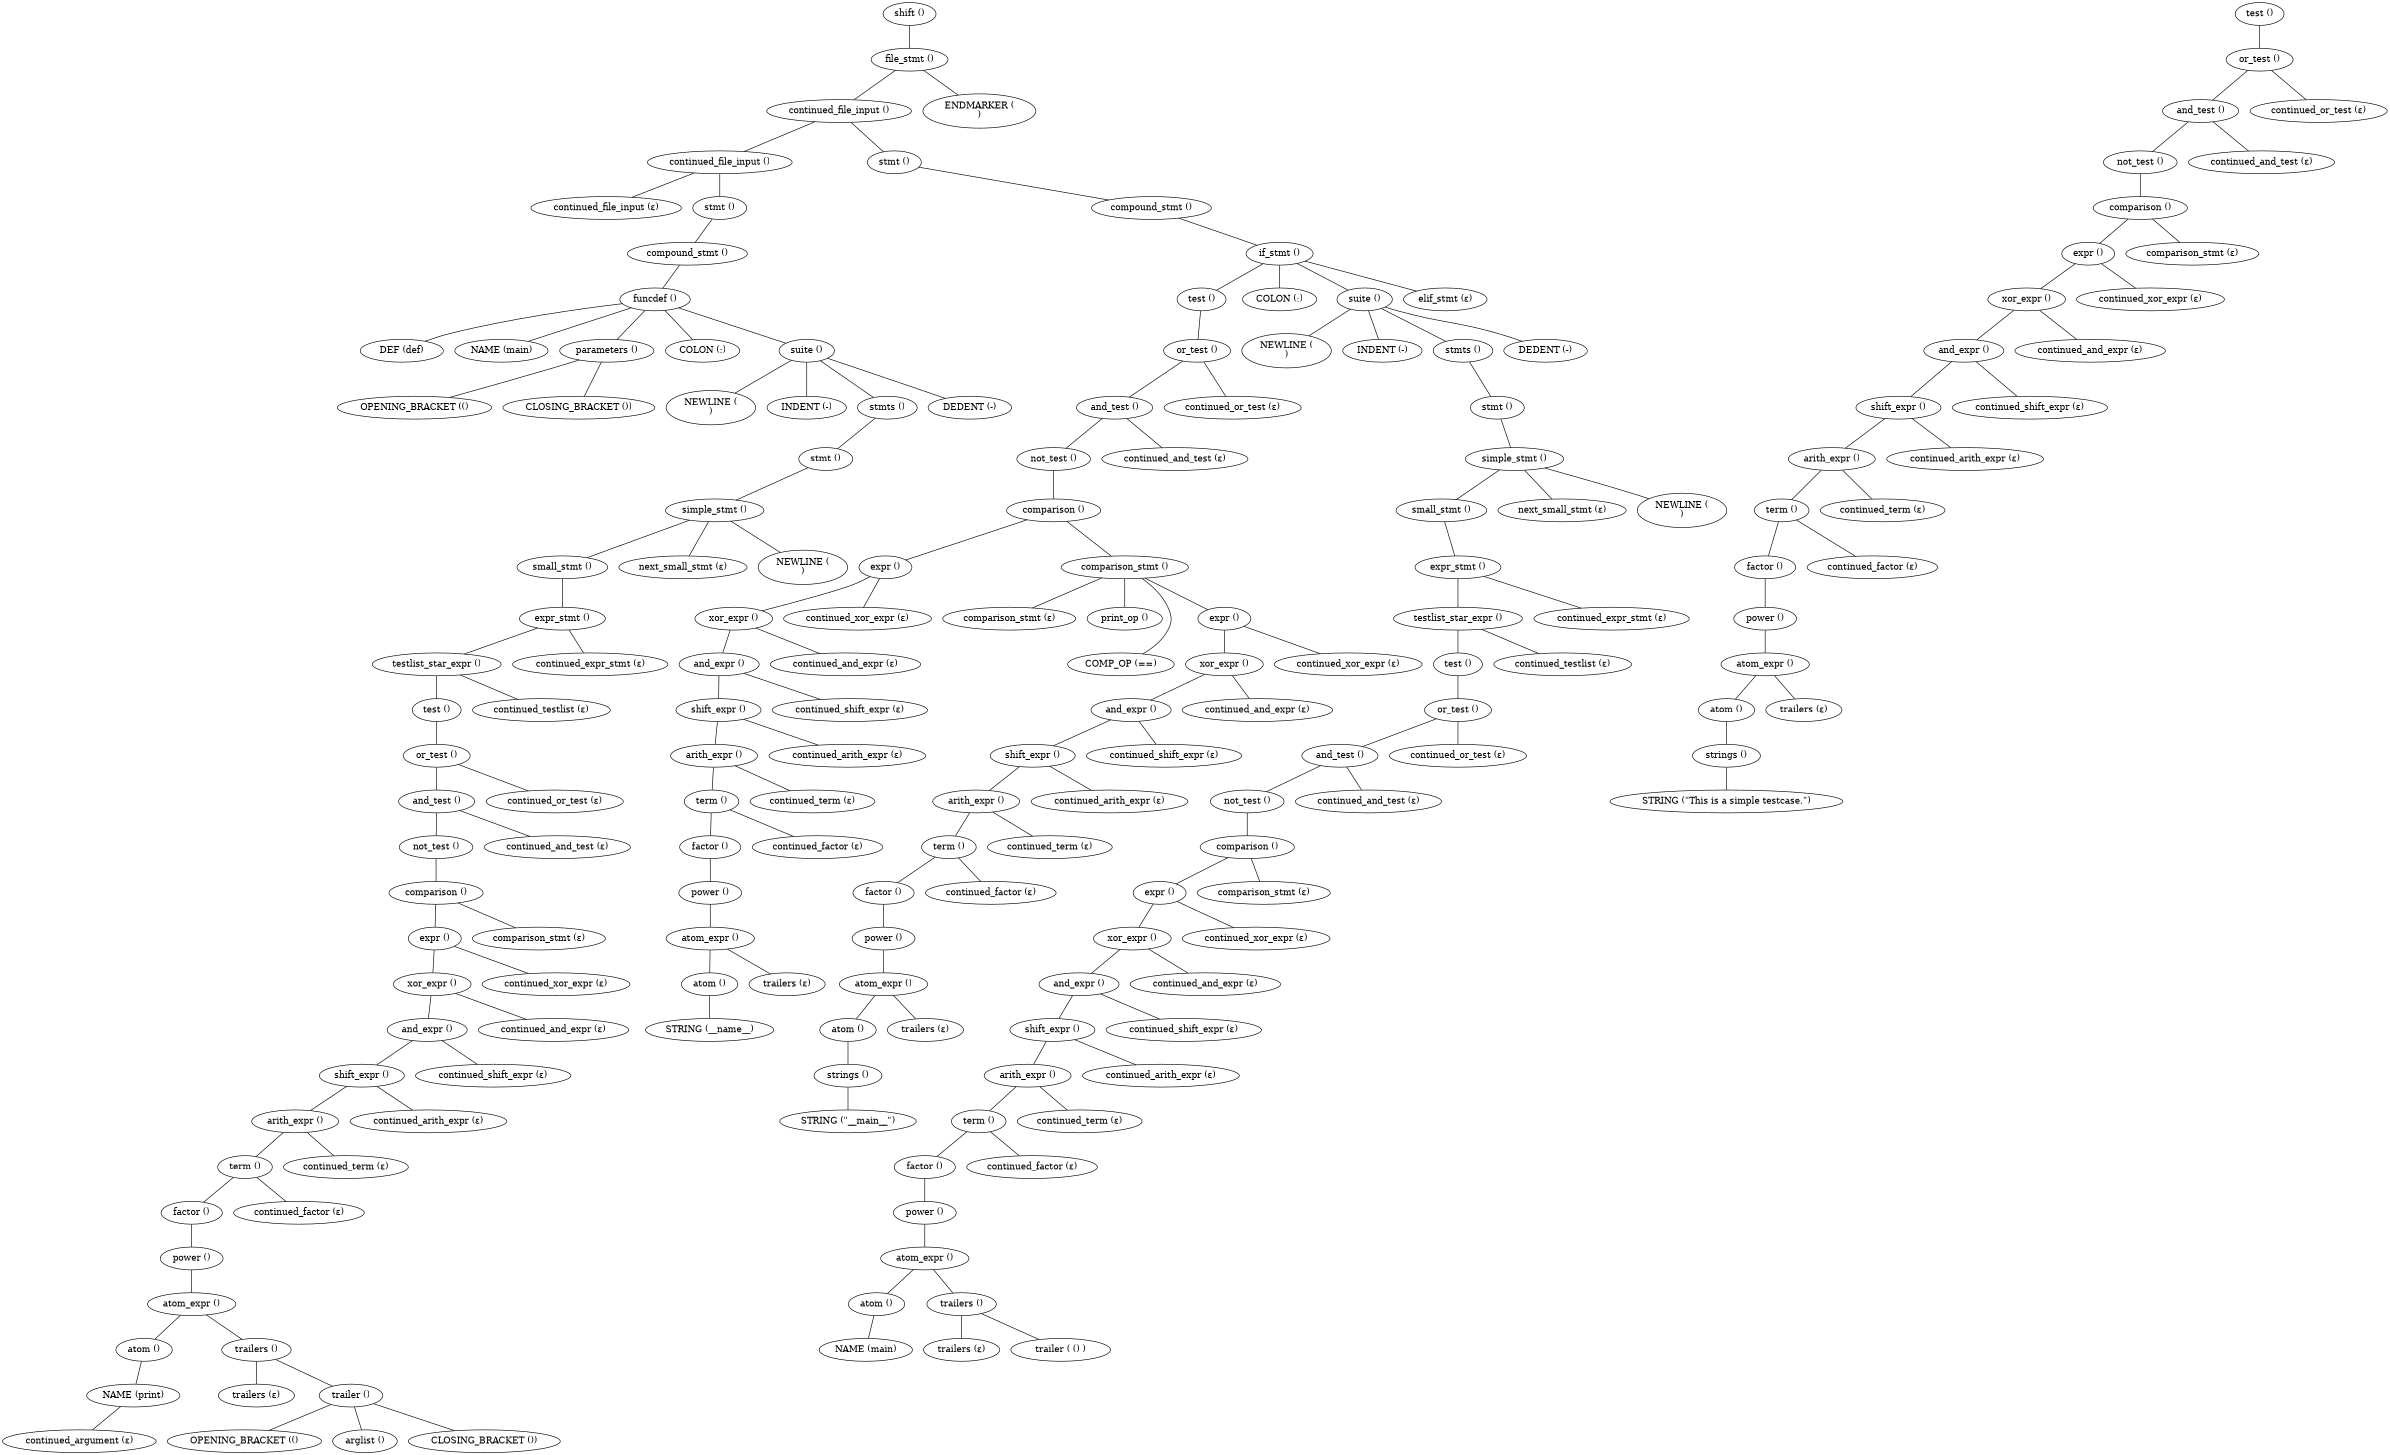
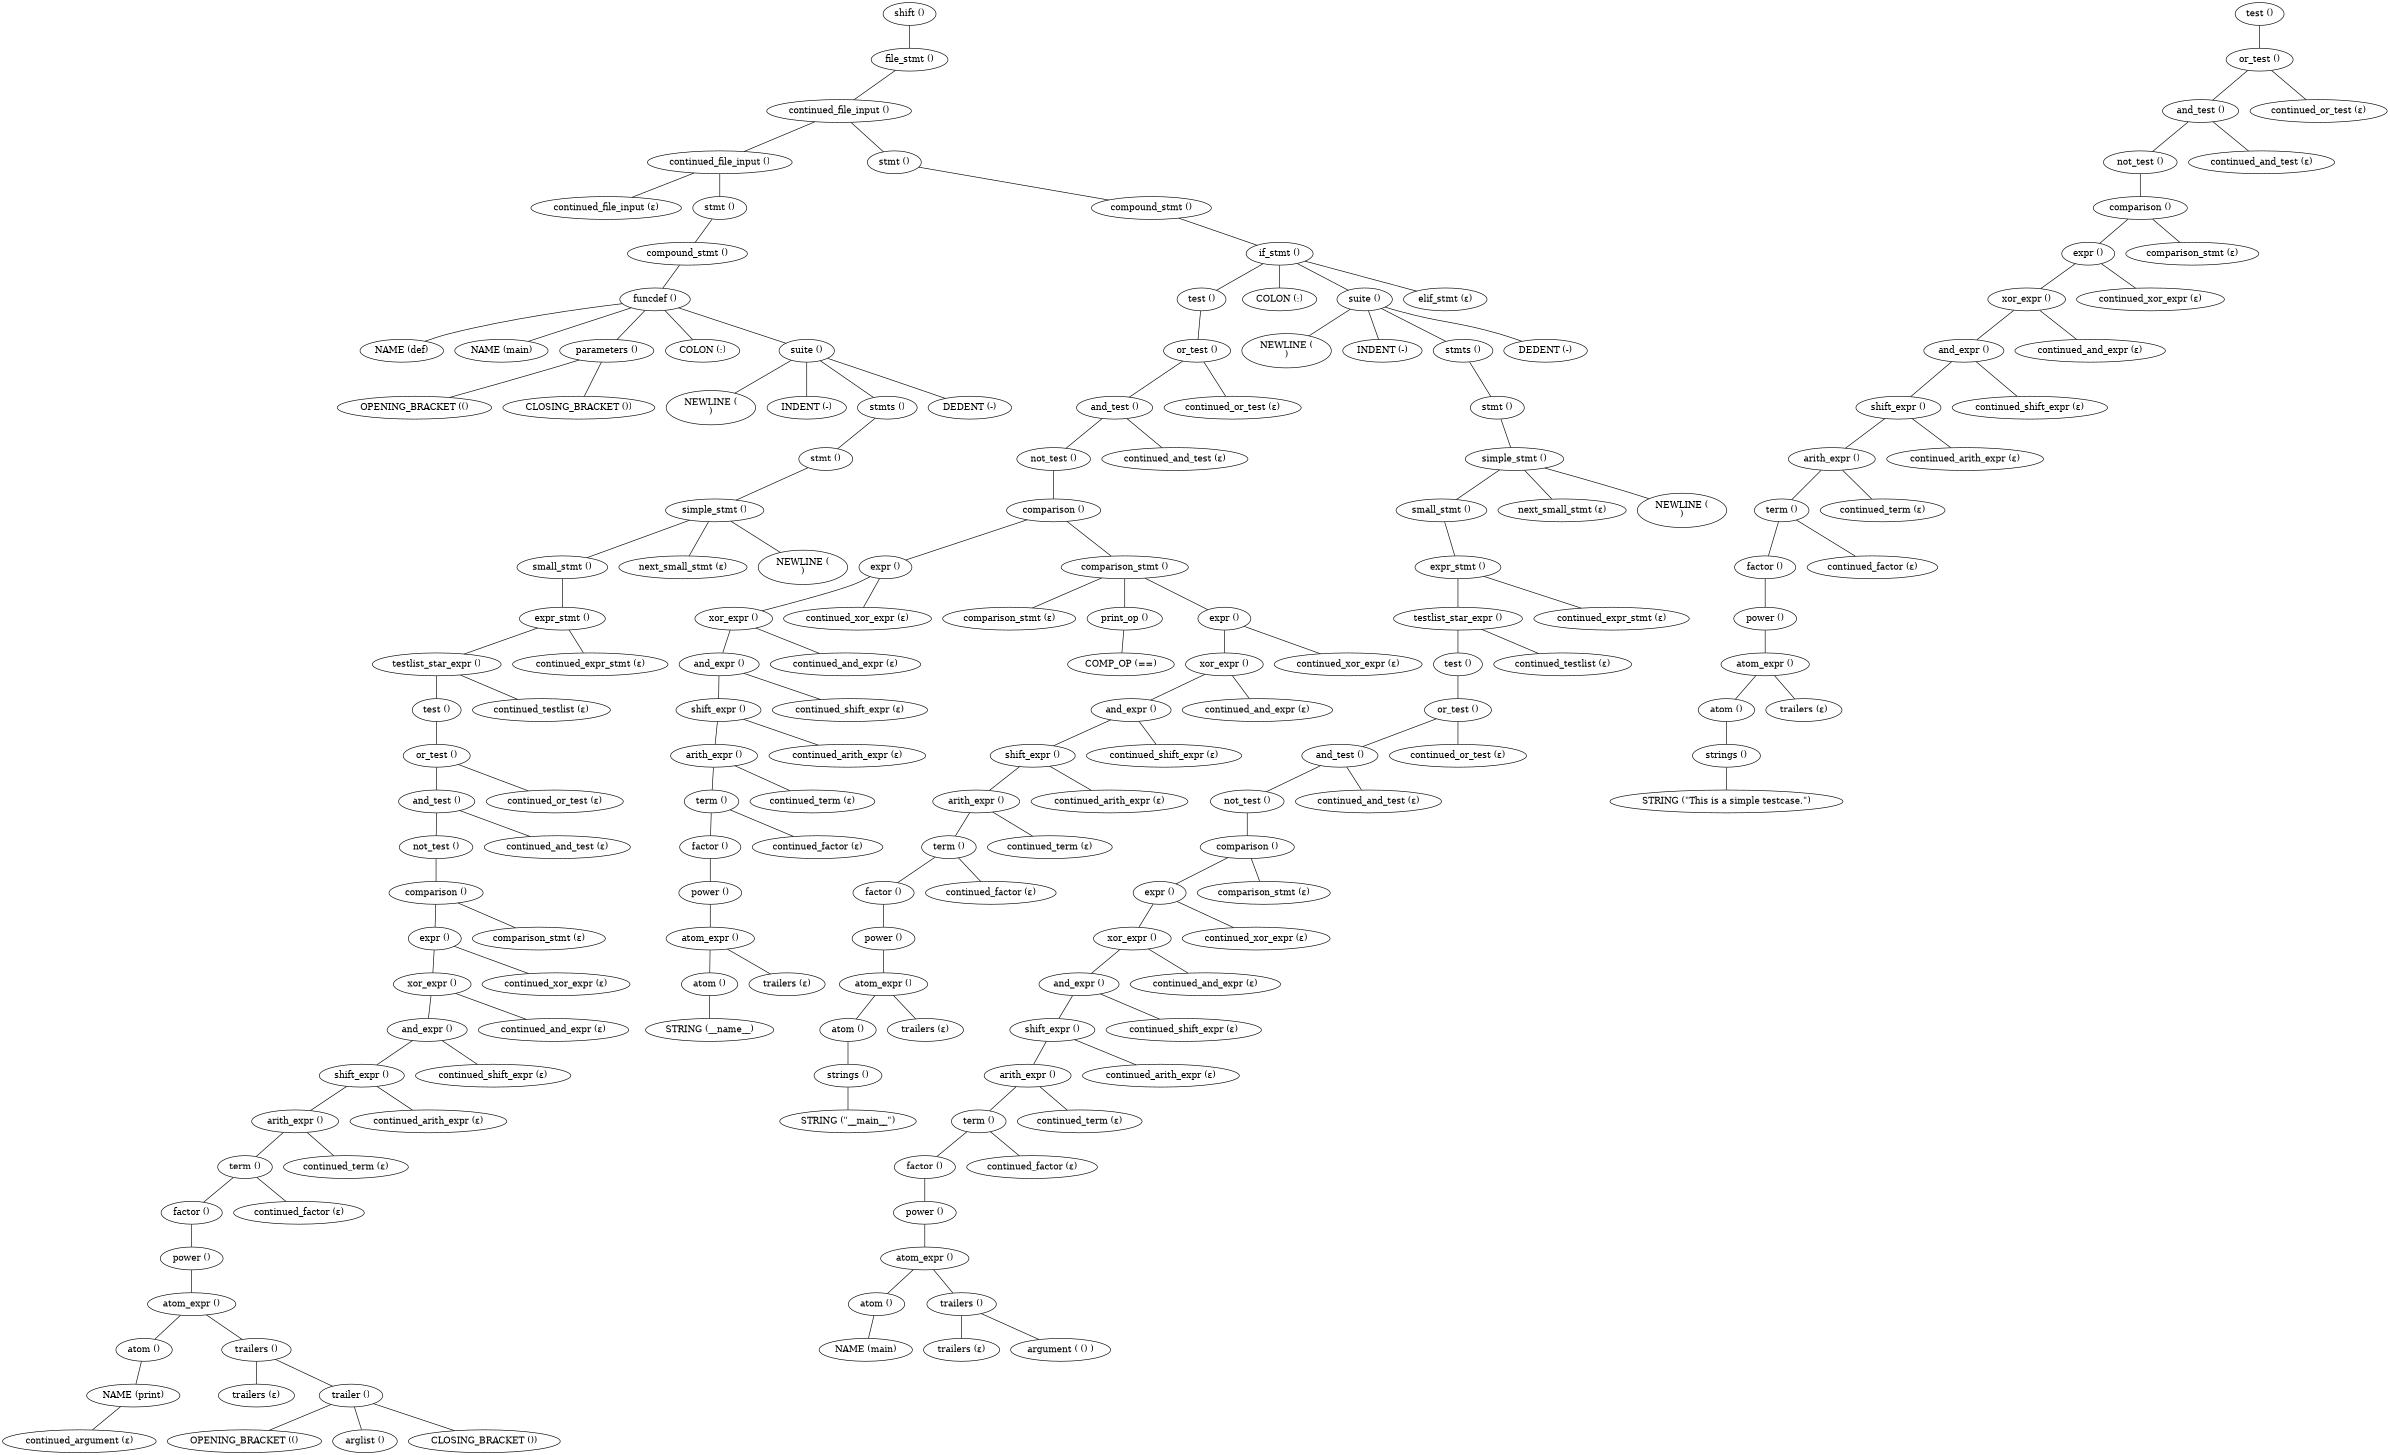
(979, 111) -> none
(402, 351) -> (402, 351)
(1171, 617) -> (1123, 642)
(1061, 1350) -> (1061, 1350)
